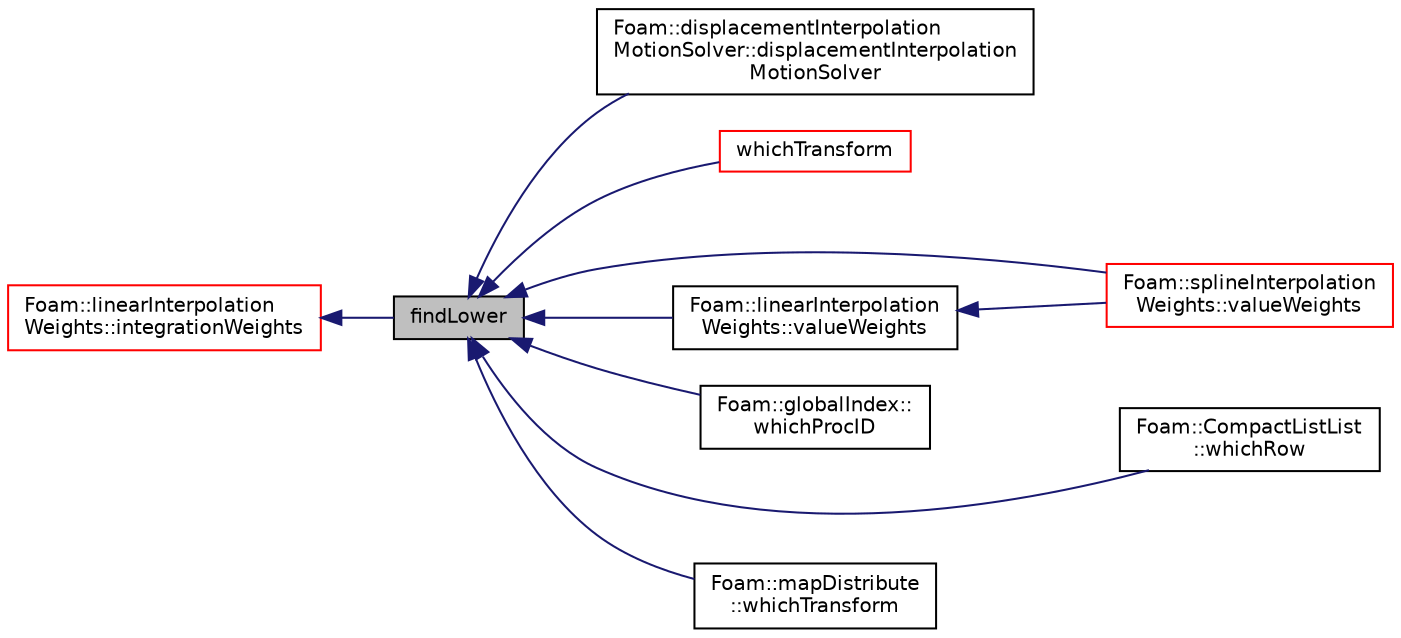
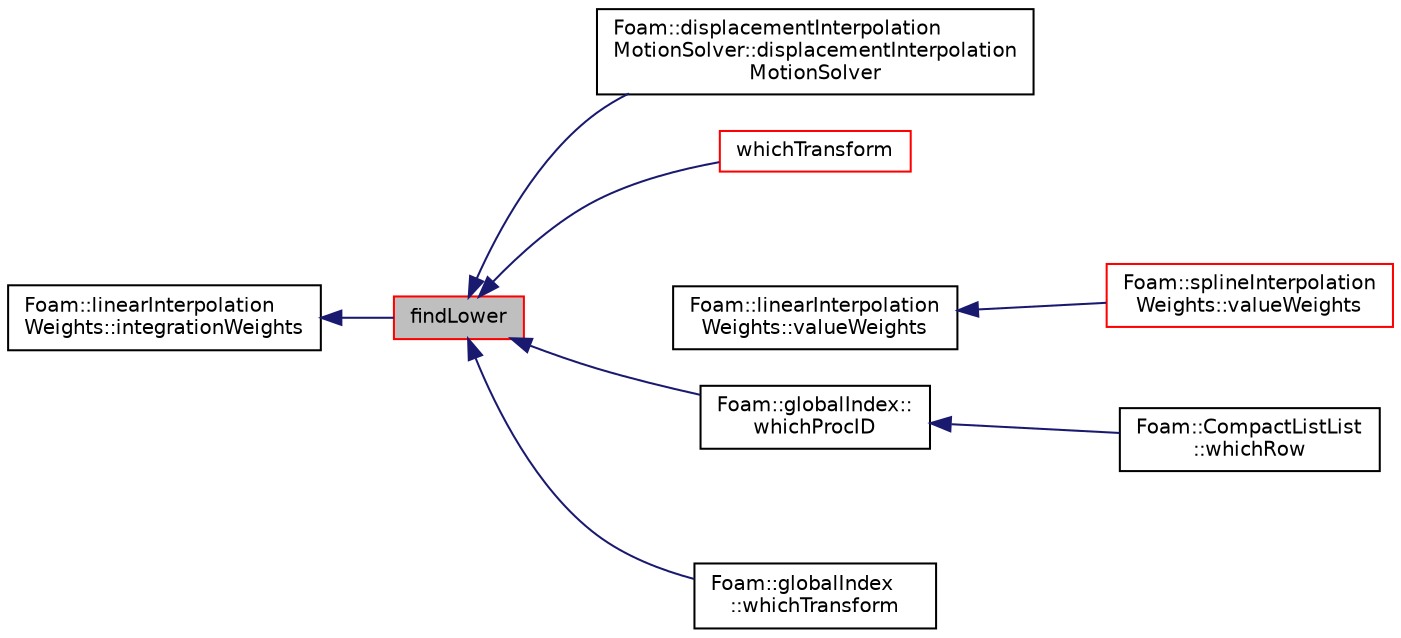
(814, 252) -> none
(164, 318) -> (164, 318)
(459, 318) -> (459, 318)
(608, 318) -> none
(791, 511) -> (1035, 429)
(815, 596) -> (815, 596)
